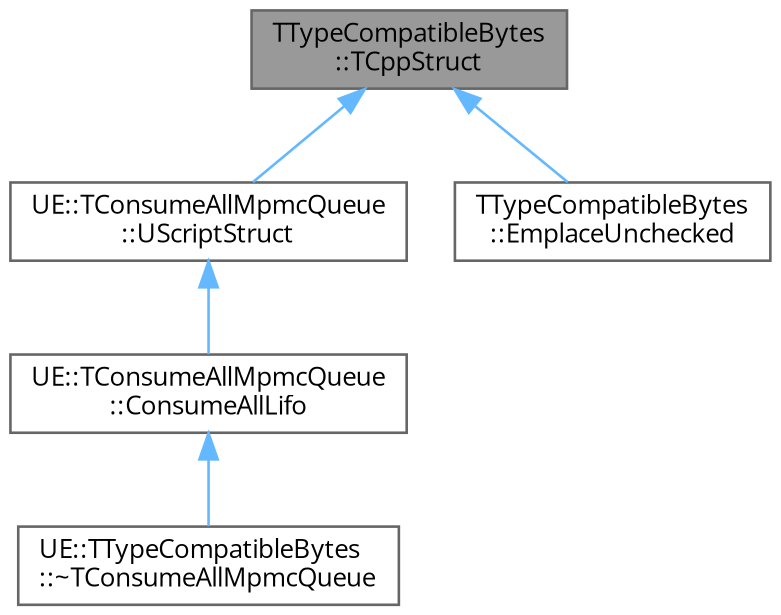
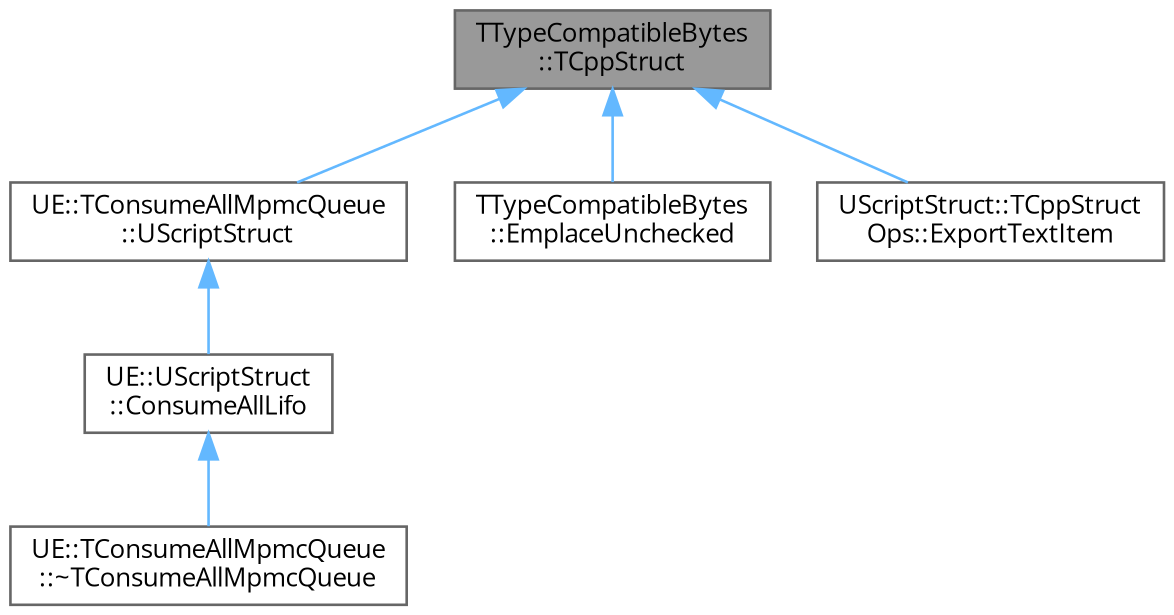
none -> (991, 222)
(209, 394) -> (209, 394)
(209, 566) -> (209, 566)
